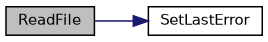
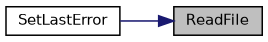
(114, 21) -> (139, 21)
